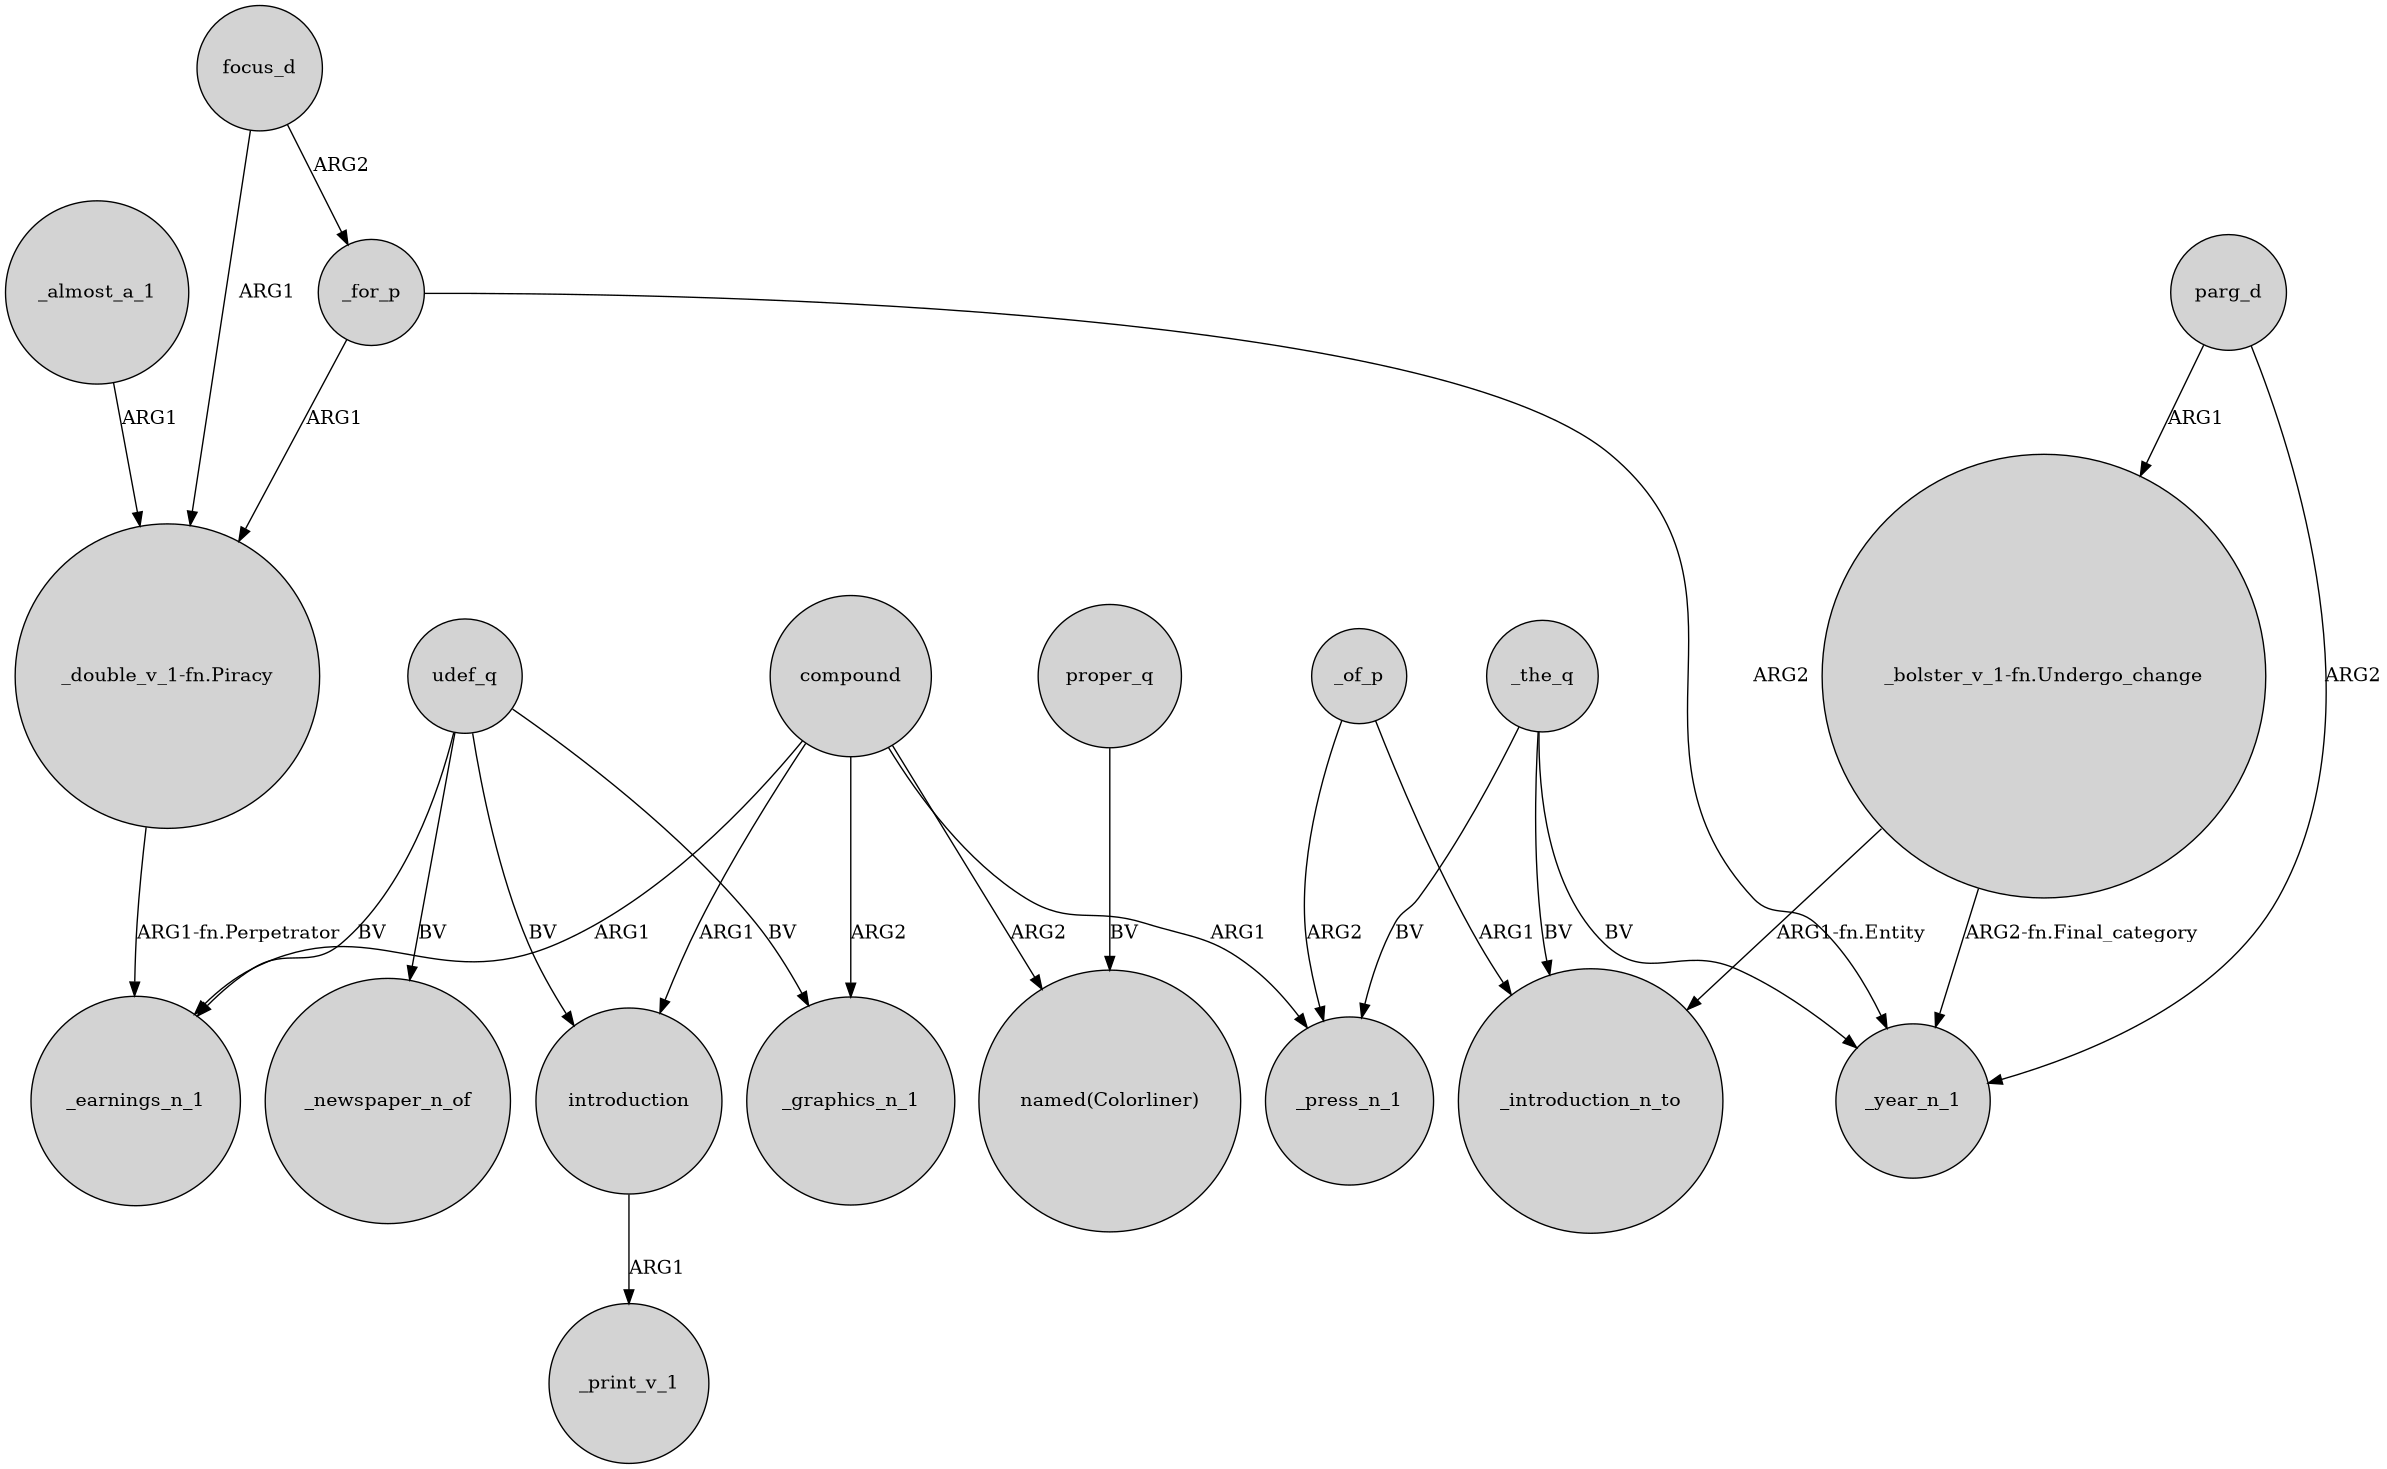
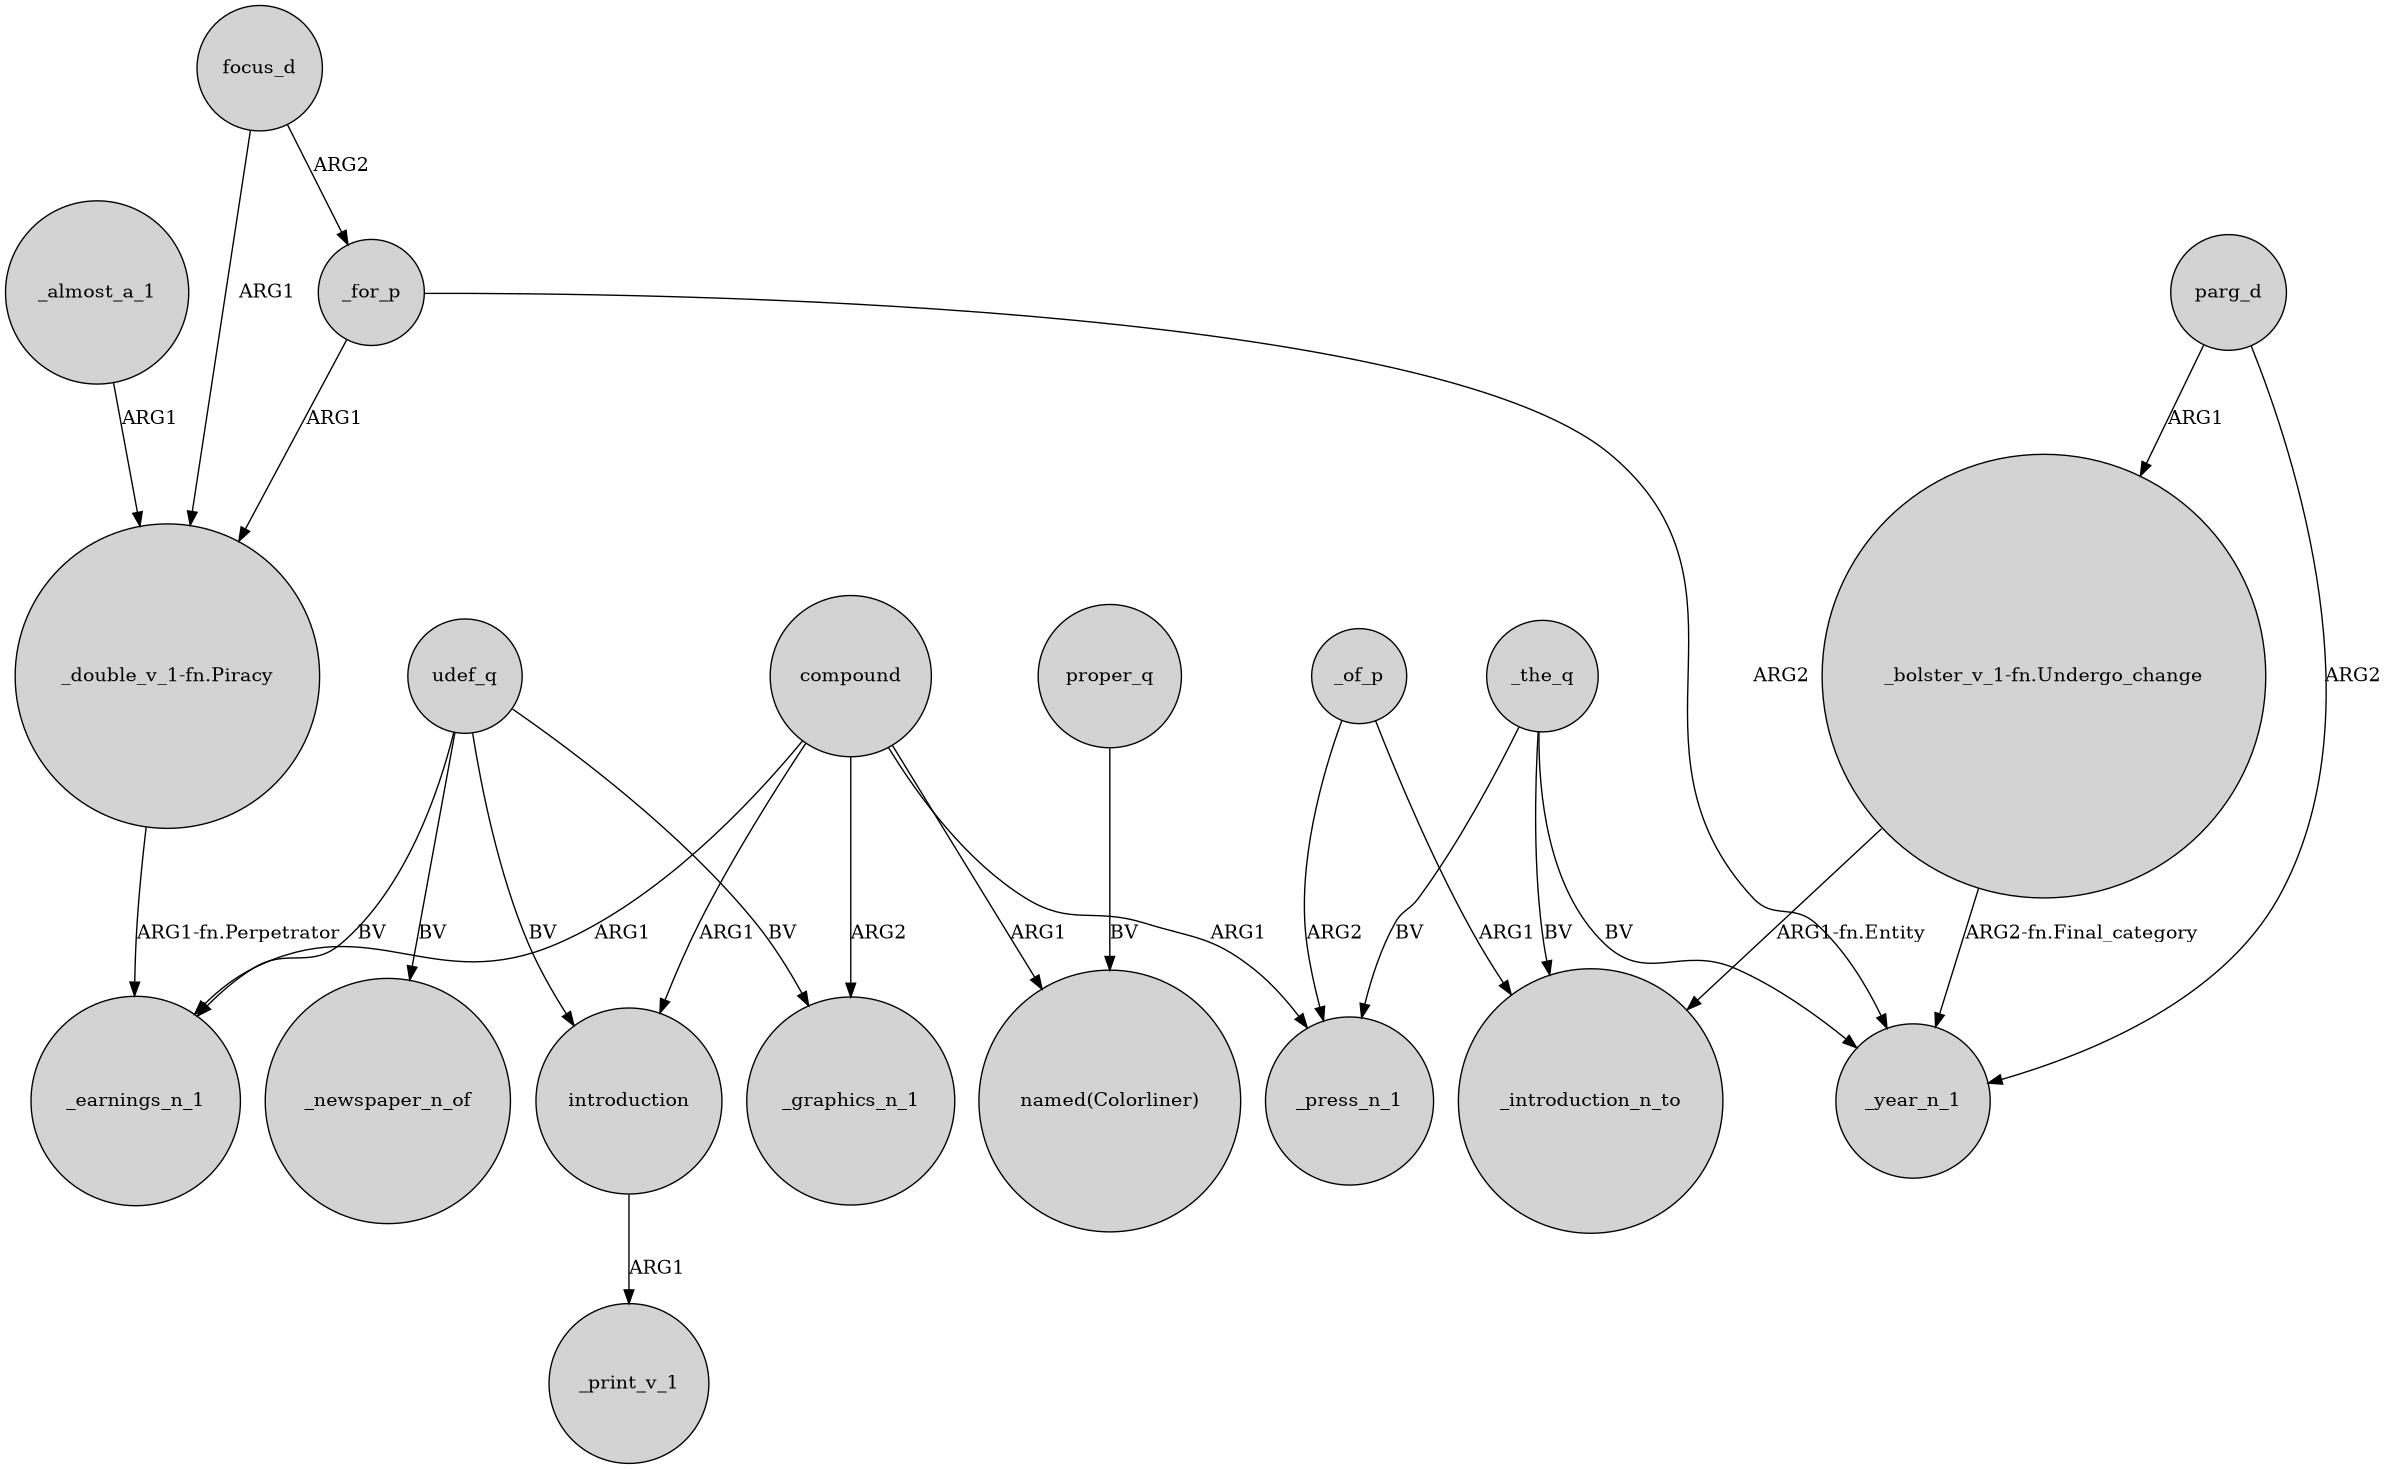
(1039, 933) -> (1039, 933)
